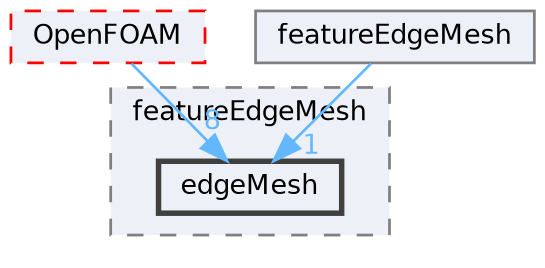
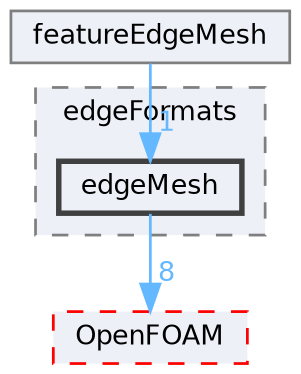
(172, 104) -> (150, 252)
(250, 113) -> (150, 113)
